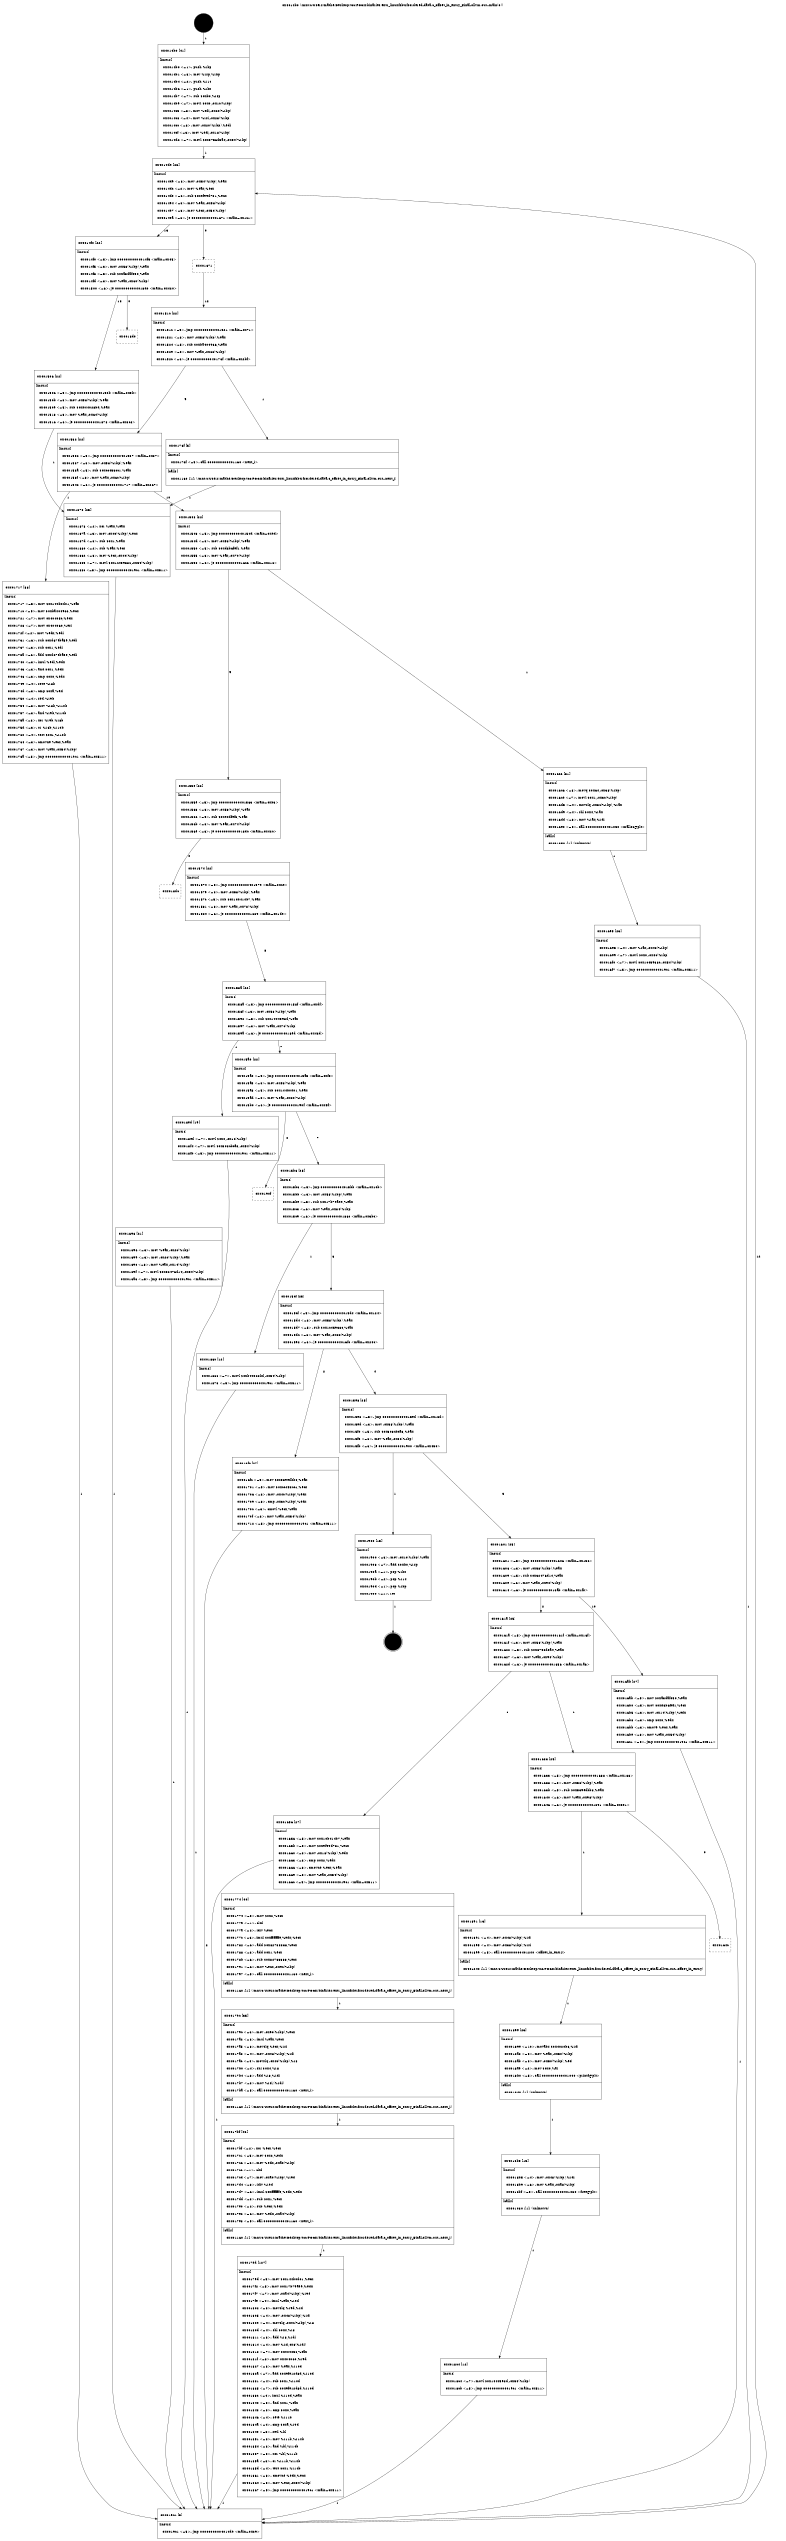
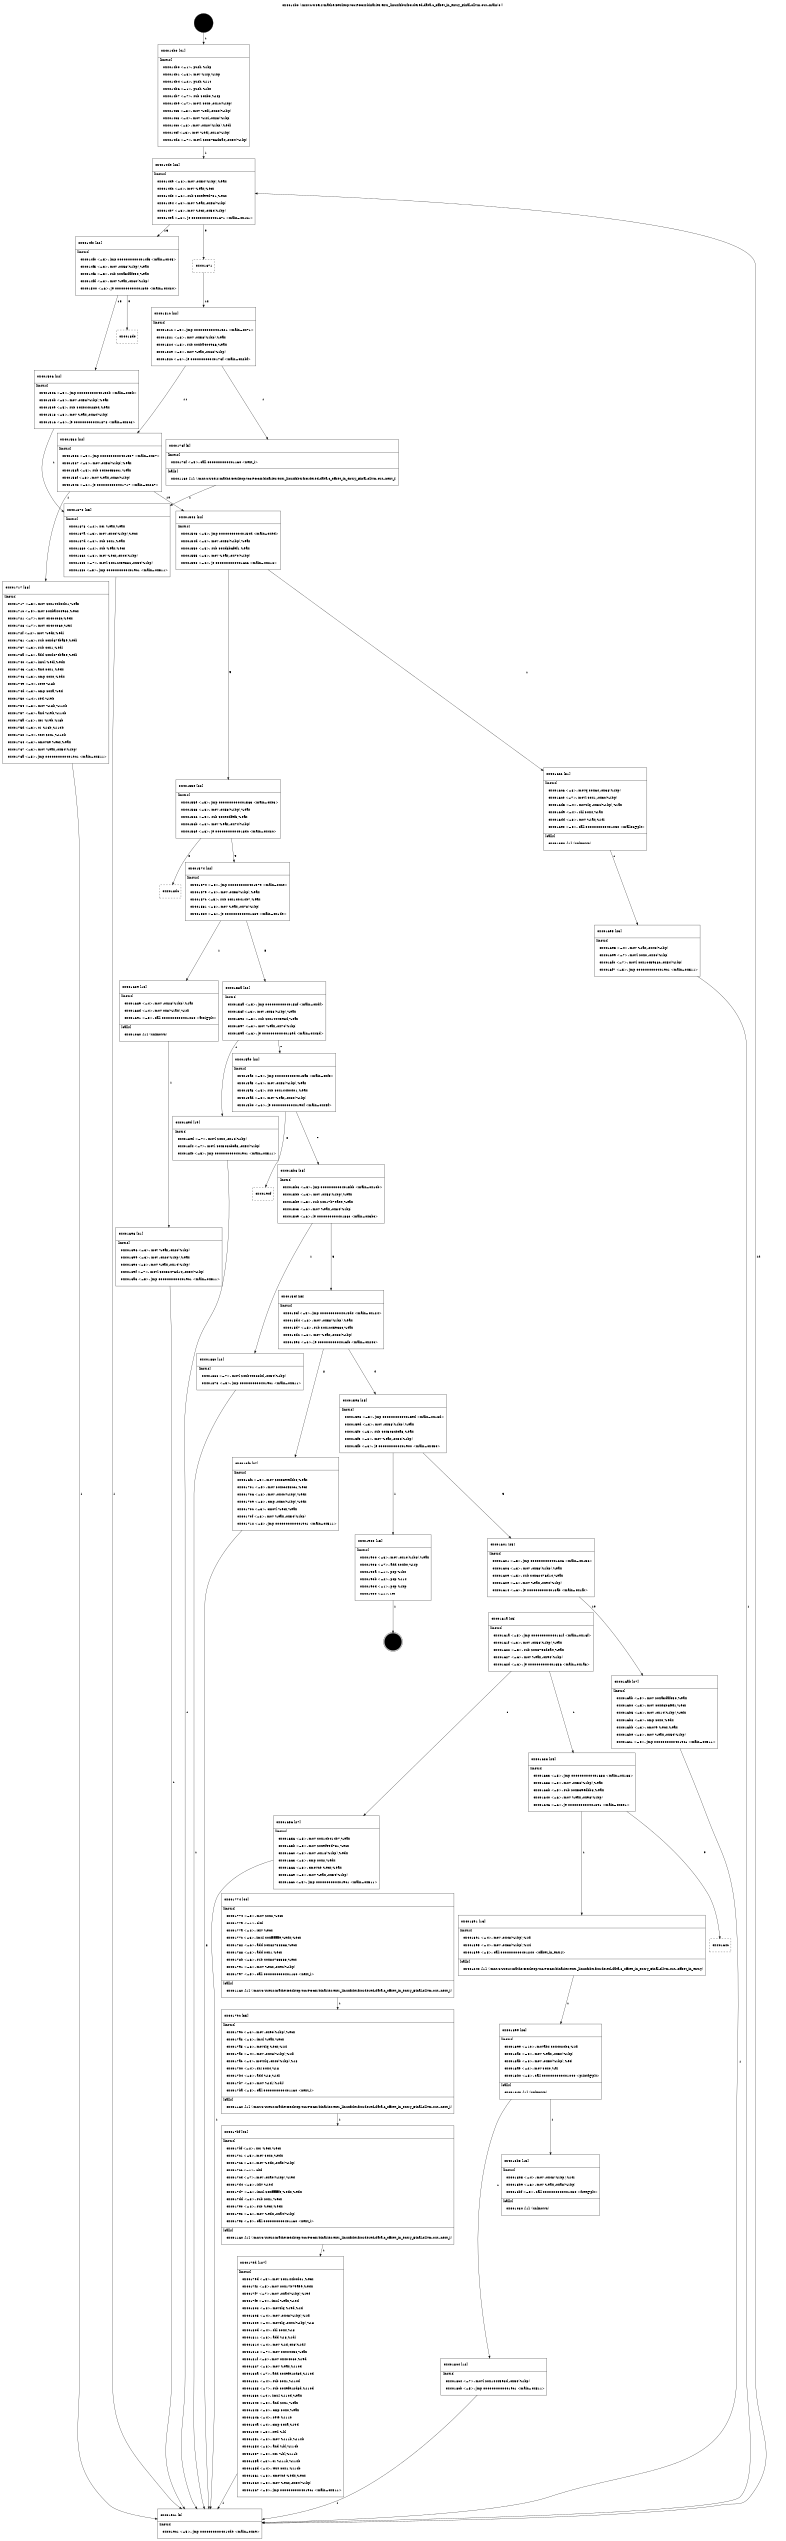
(185, 399) -> (185, 399)
none -> (233, 849)
none -> (169, 1011)
(541, 1603) -> none
(521, 2286) -> (478, 2225)
